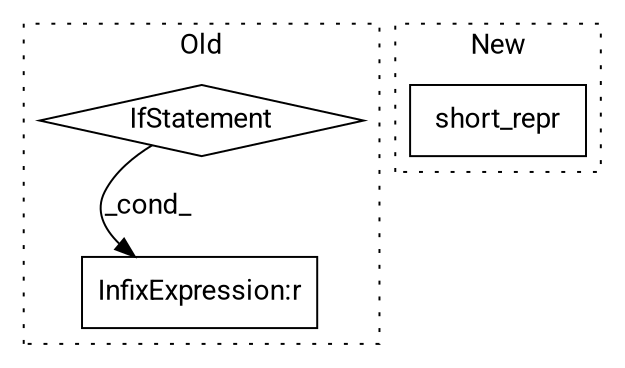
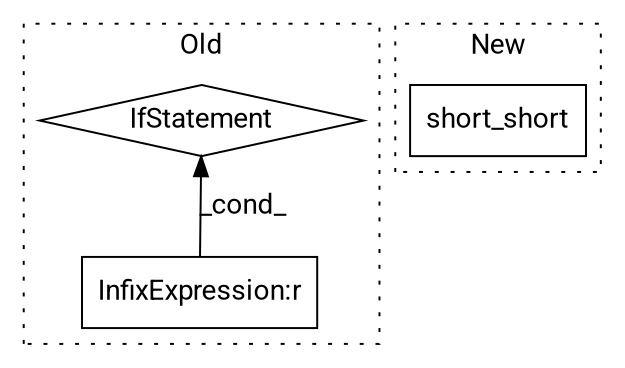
(498, 121) -> (498, 121)
(107, 188) -> (200, 217)
